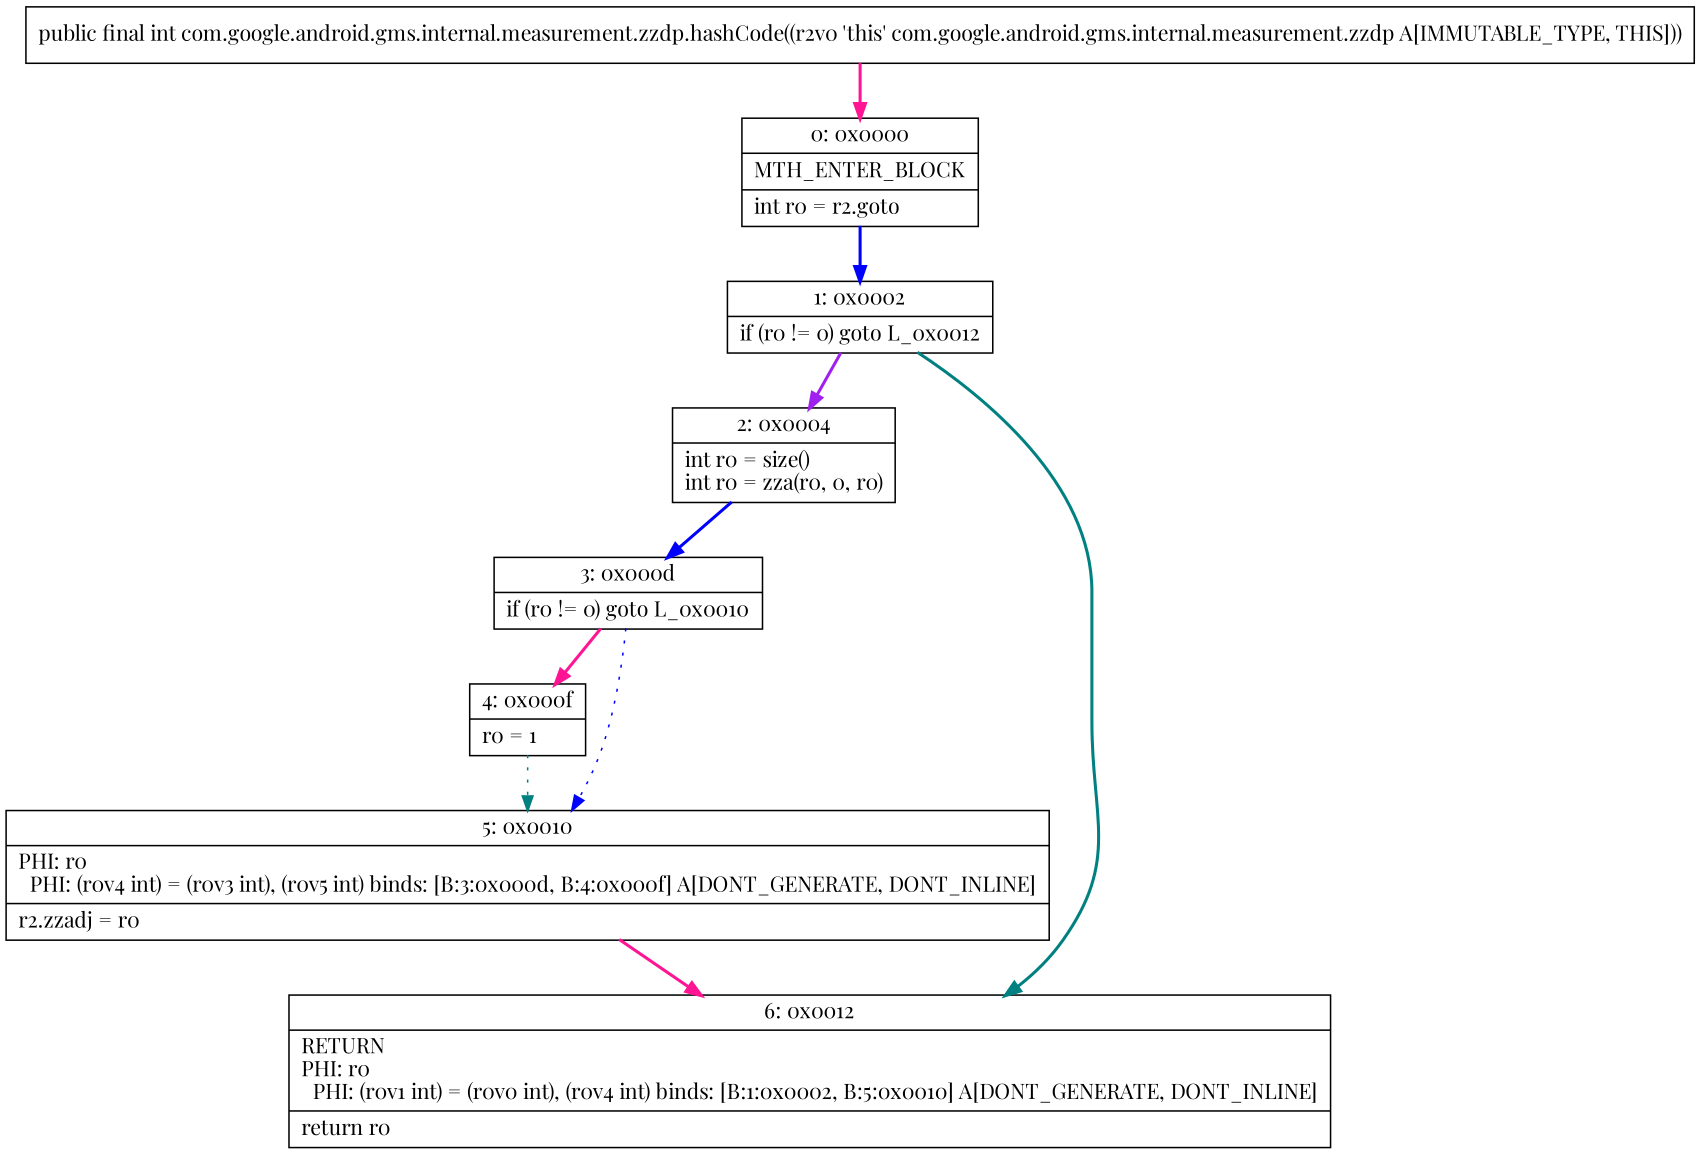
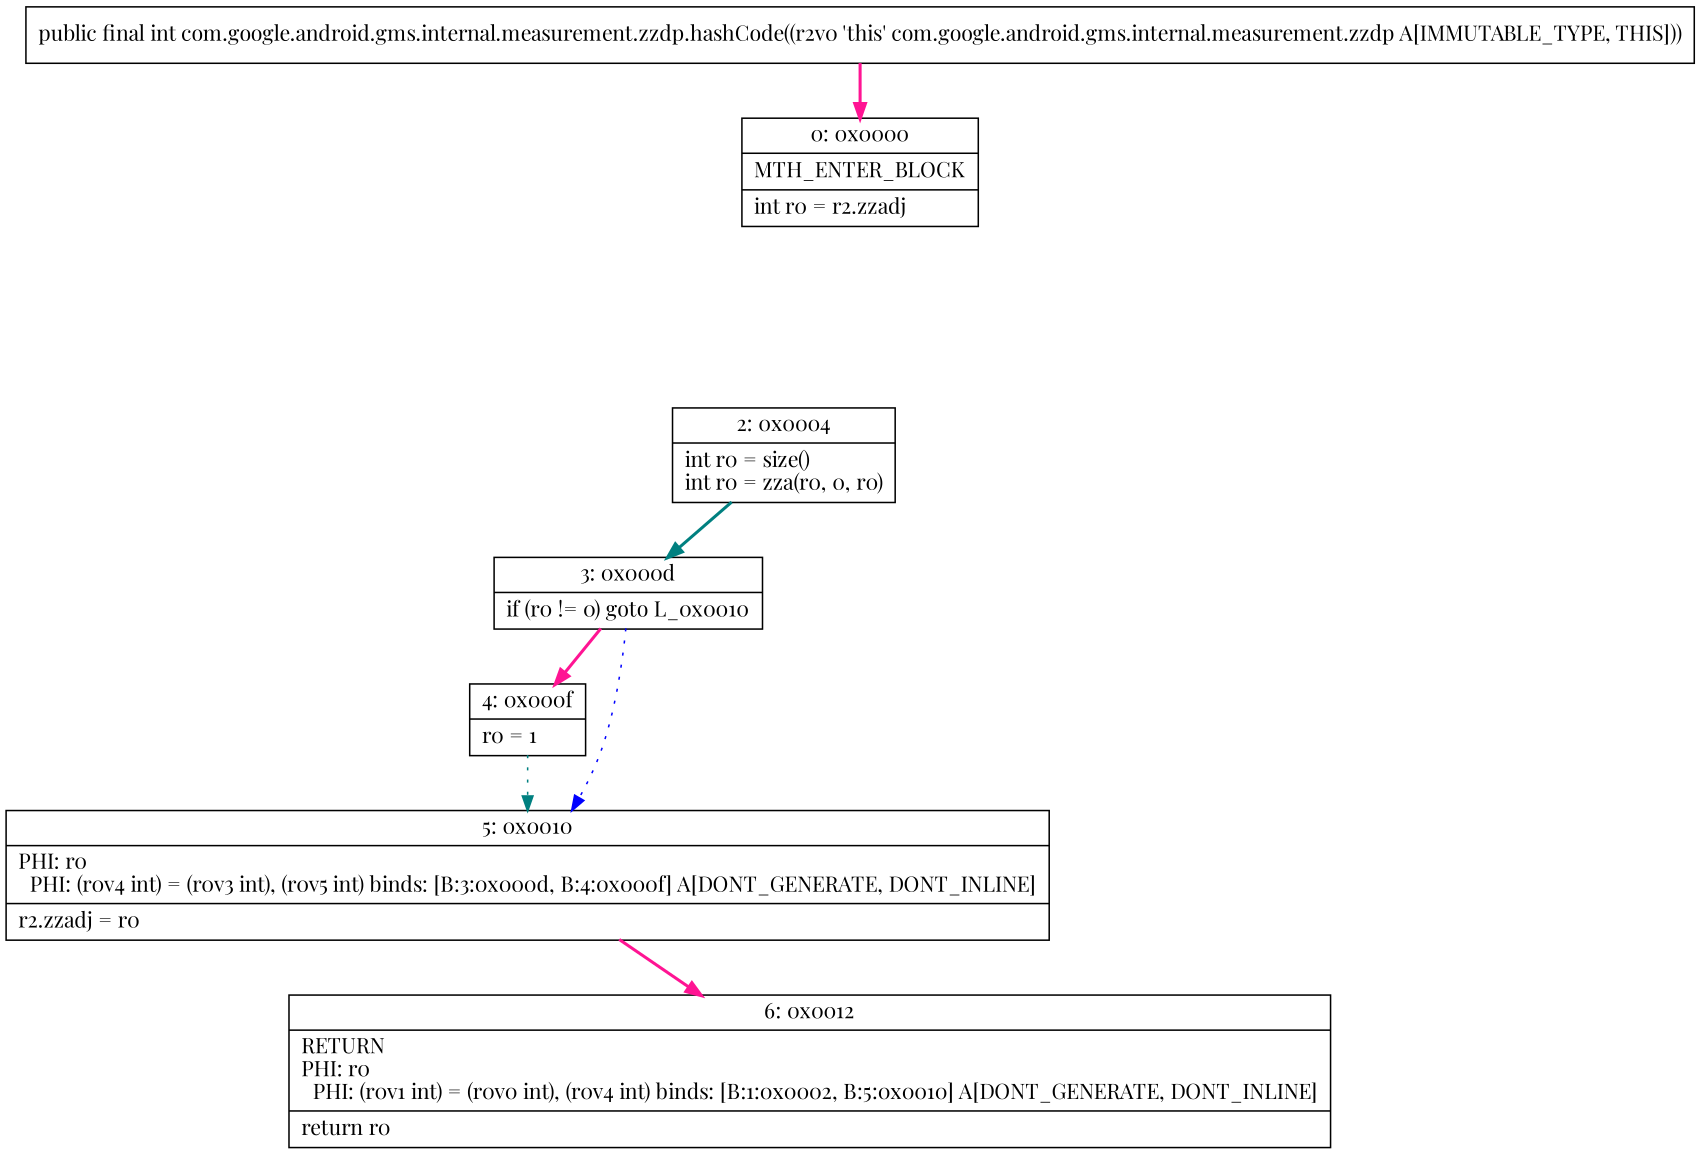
(827, 207) -> (830, 207)
(860, 317) -> none
(705, 525) -> (705, 525)
